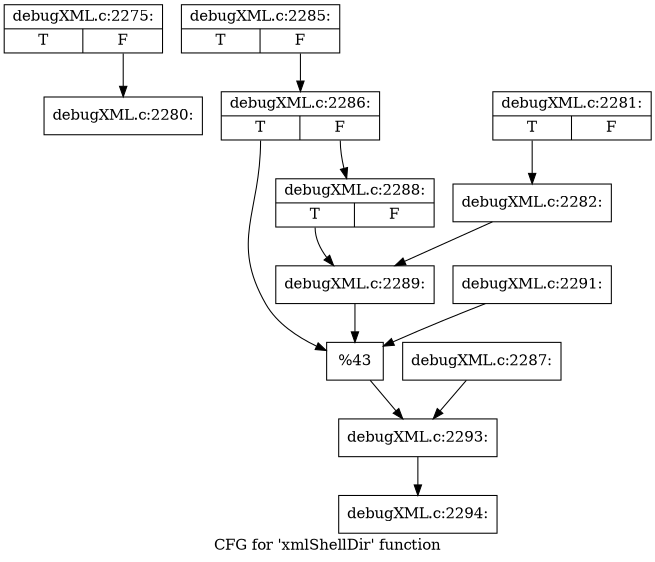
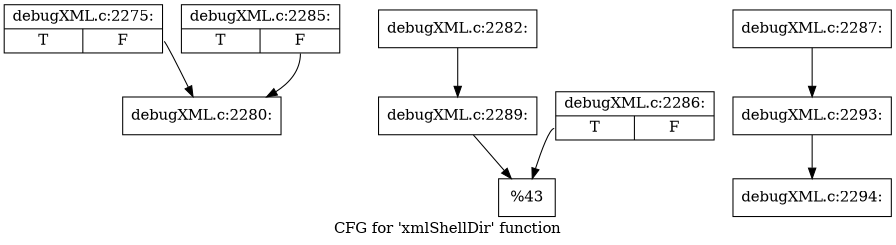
(300, 67) -> (293, 76)
(572, 116) -> none
(355, 203) -> none
(532, 285) -> none
(383, 396) -> none
